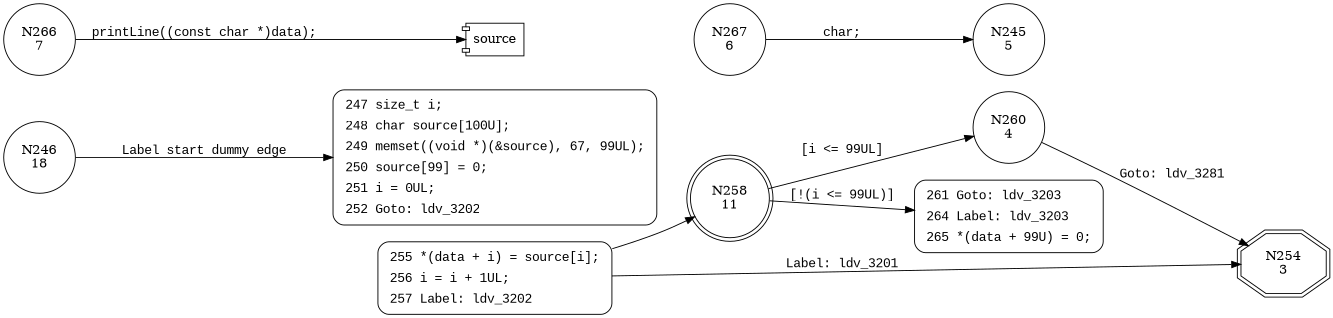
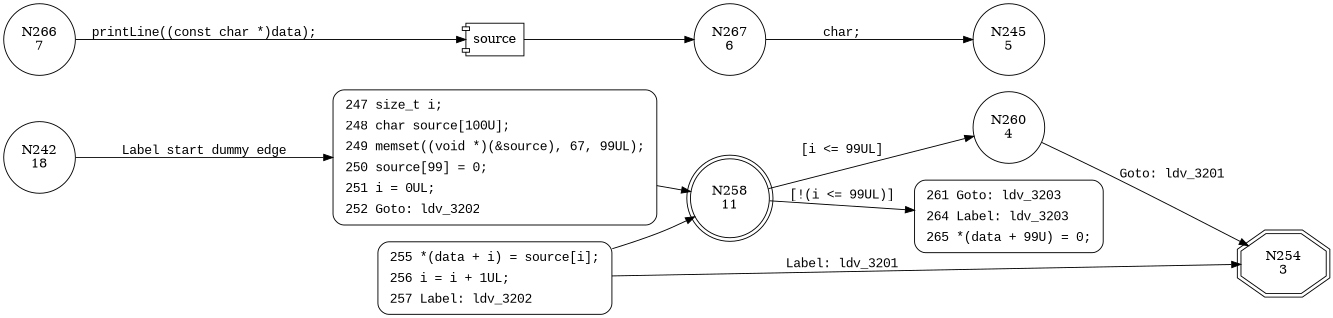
none -> (604, 40)
(40, 157) -> (40, 157)
(1172, 174) -> (1172, 174)
none -> (669, 188)
